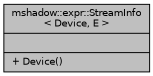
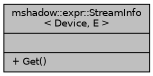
(37, 62) -> (29, 62)
